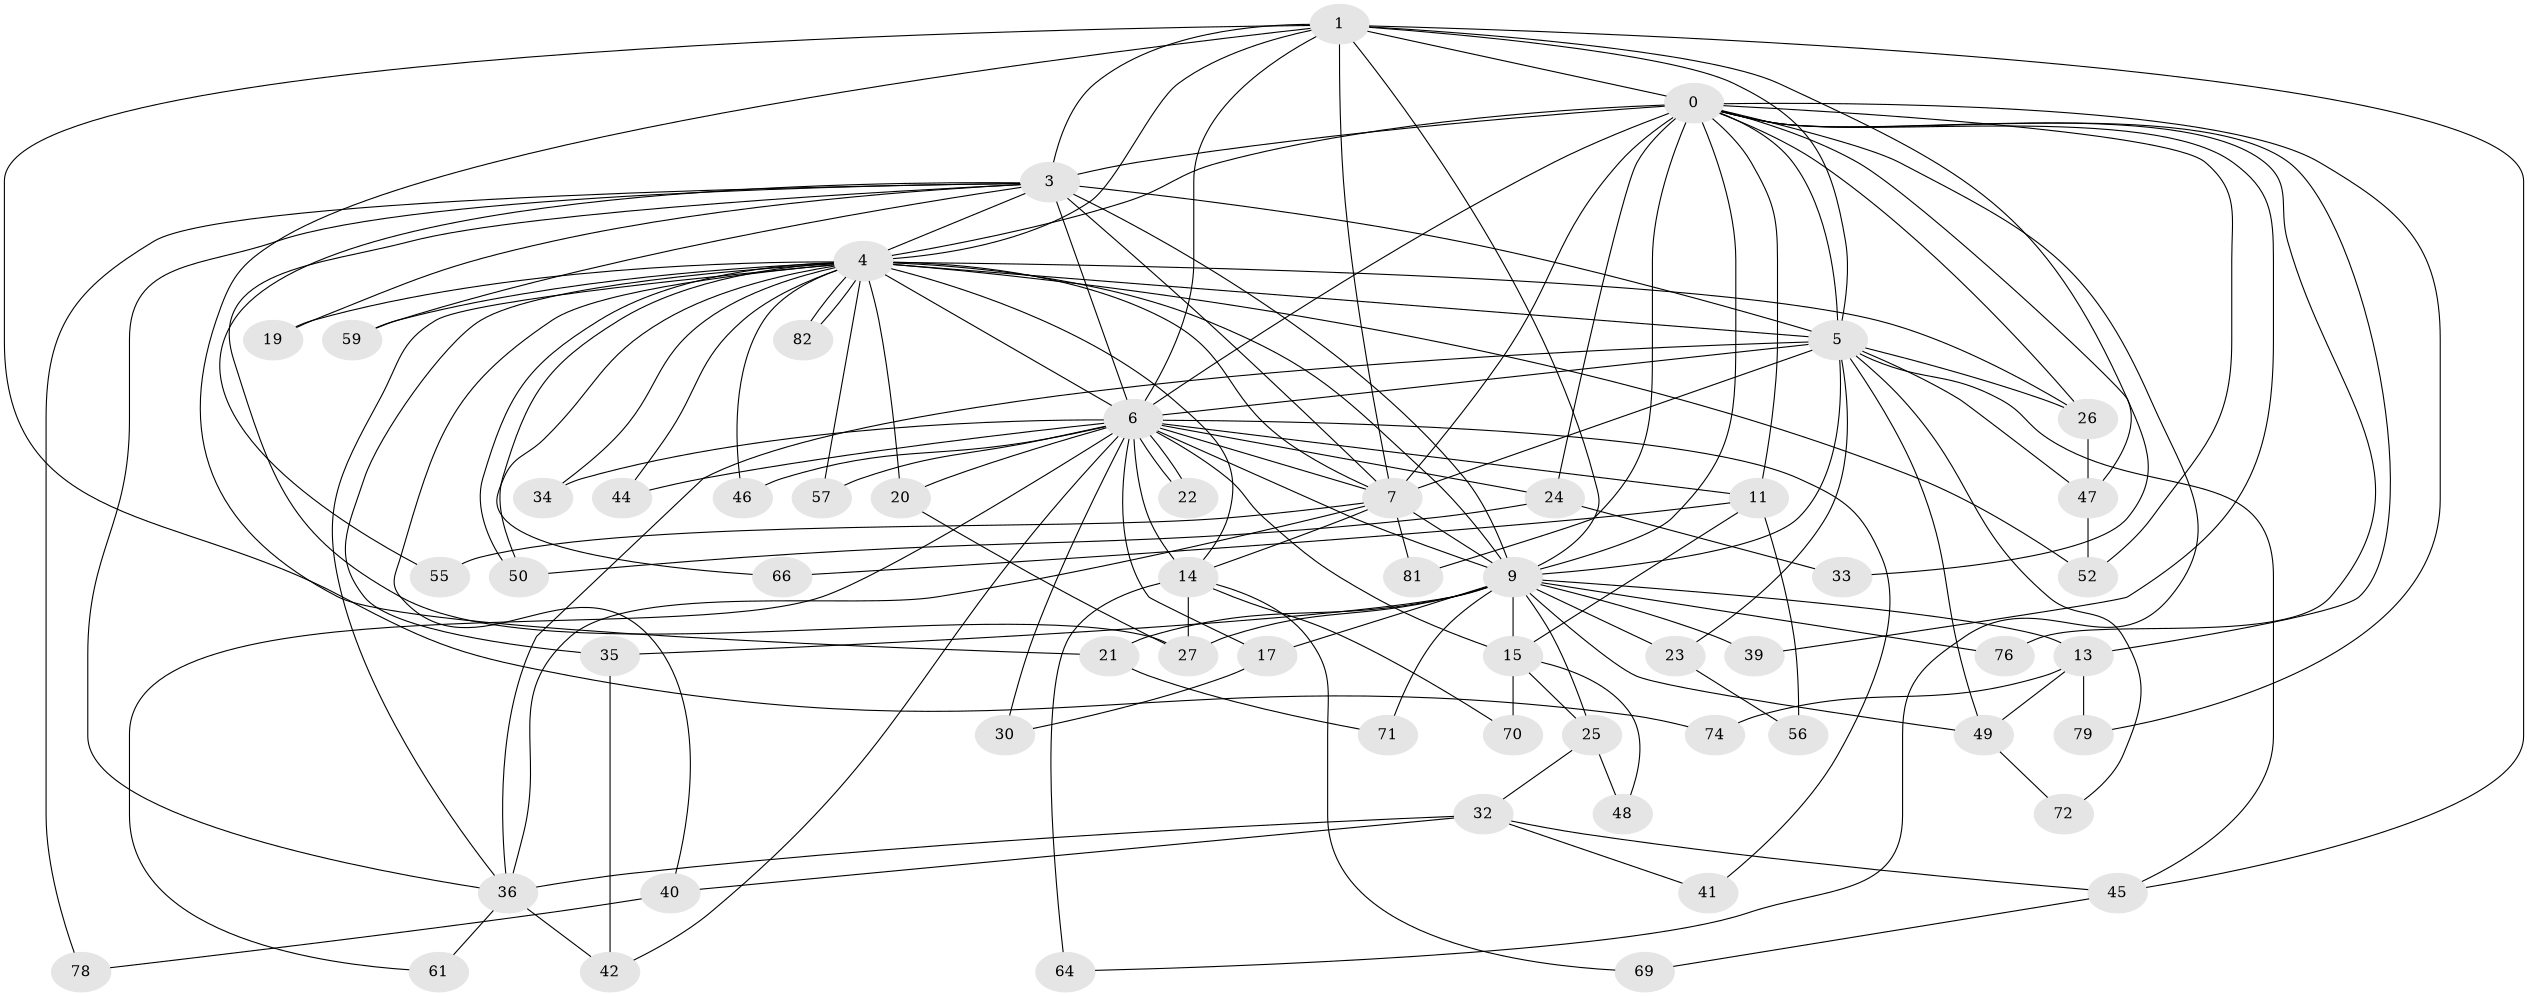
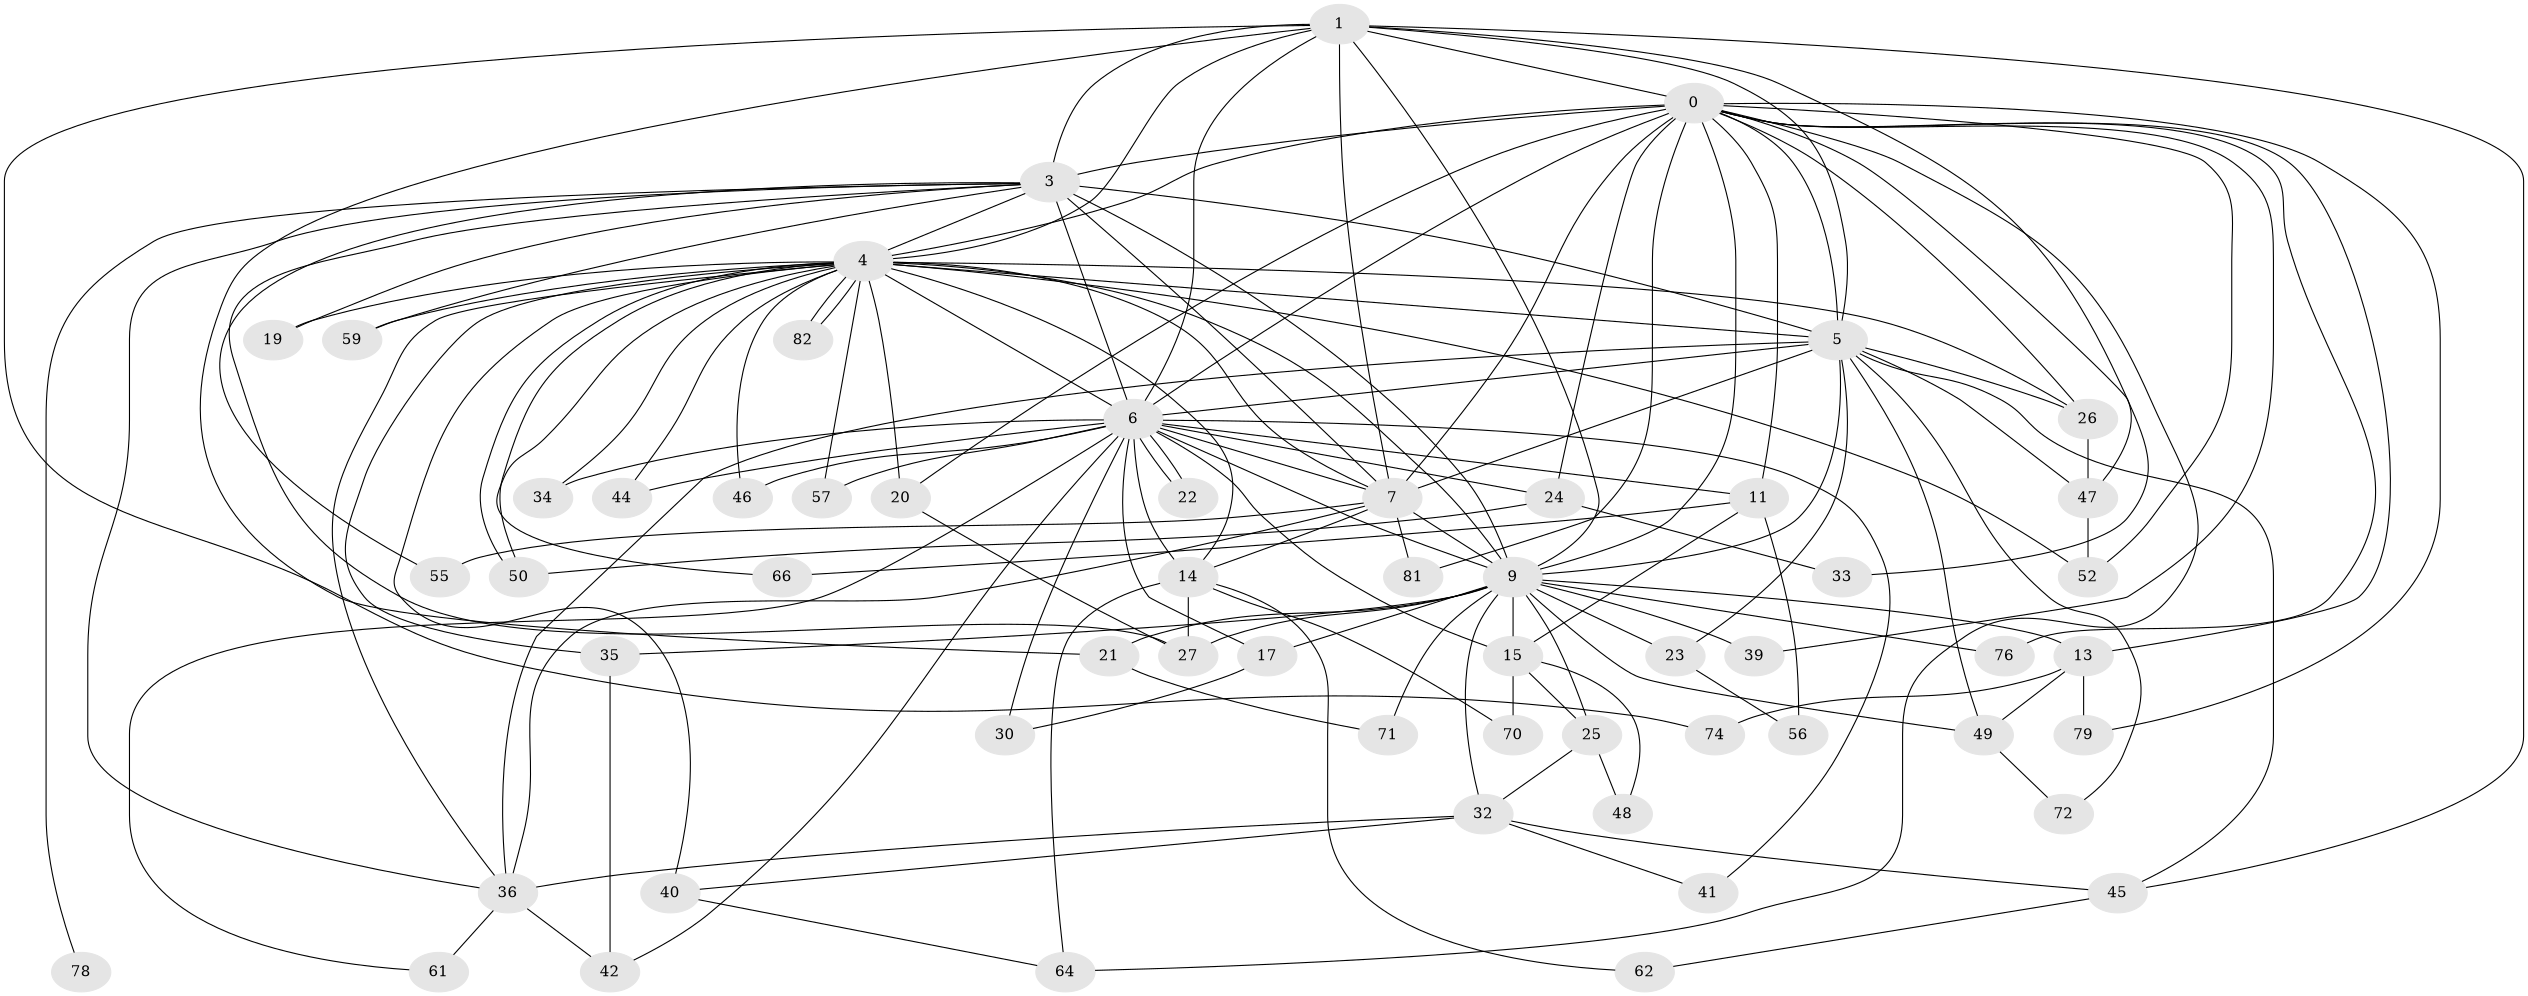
(1015, 455) -> (1276, 260)
none -> (1466, 691)
(376, 935) -> (868, 933)
(1645, 972) -> (1645, 972)
